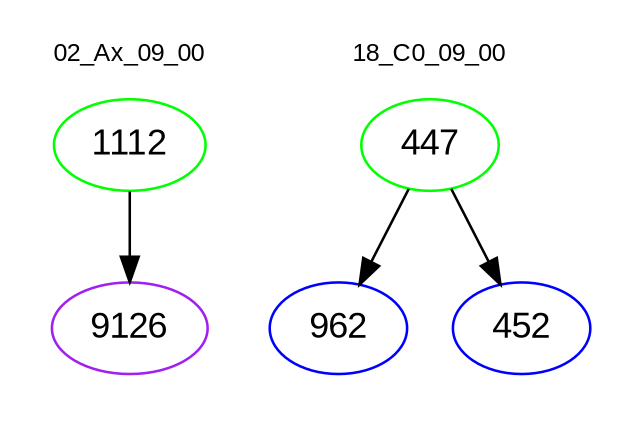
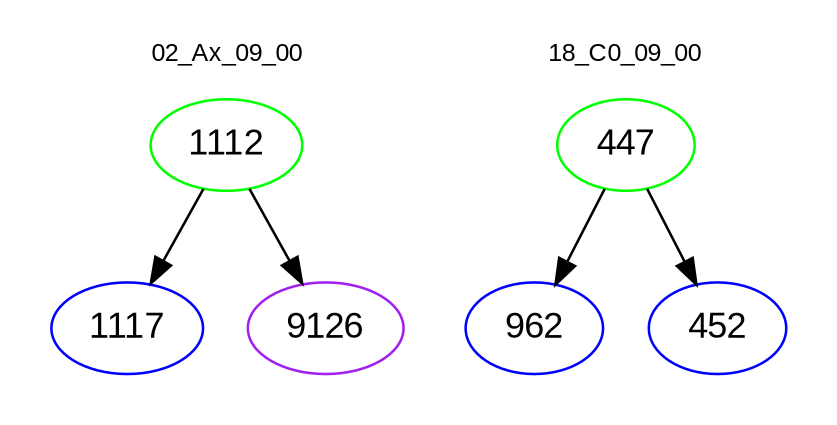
none -> (127, 328)
